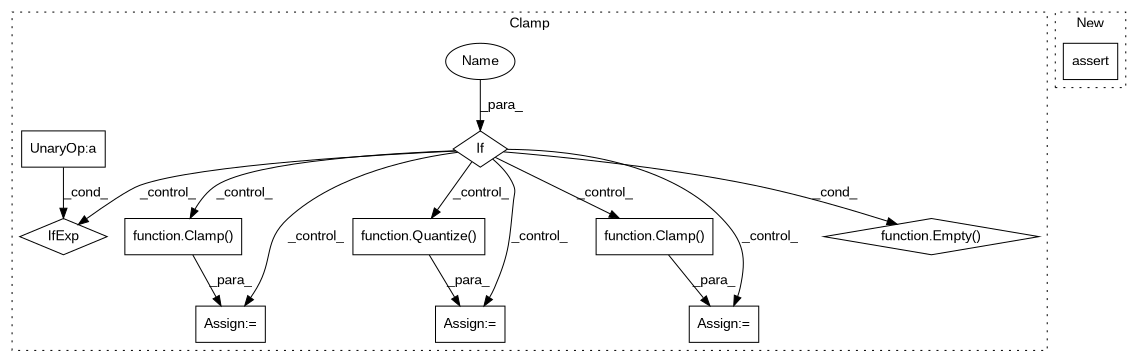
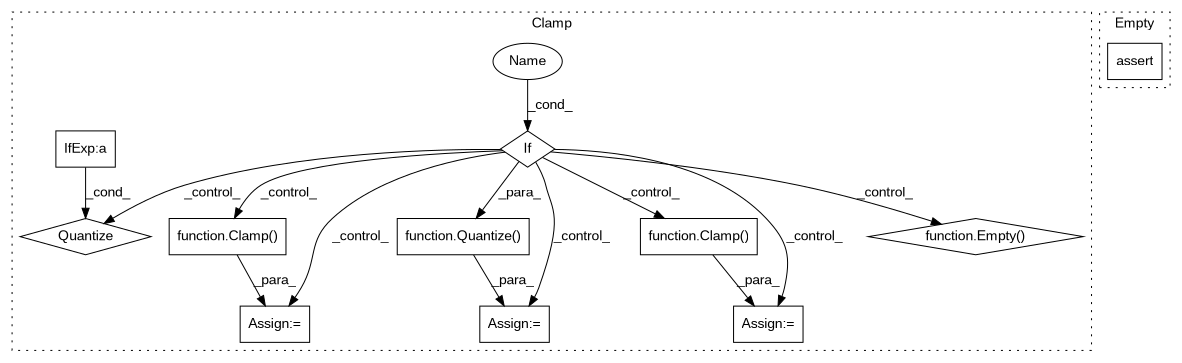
(1091, 24) -> (1135, 24)
(502, 105) -> (550, 105)
(63, 149) -> (86, 149)
(481, 193) -> (520, 193)
(835, 193) -> (885, 193)
(63, 237) -> (86, 237)
